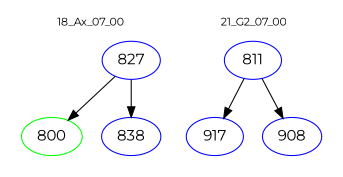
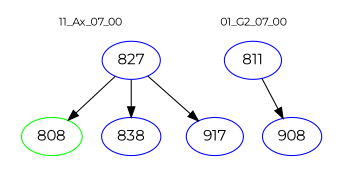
(91, 23) -> (91, 23)
(254, 23) -> (254, 23)
(236, 94) -> (163, 89)
(52, 137) -> (52, 137)
